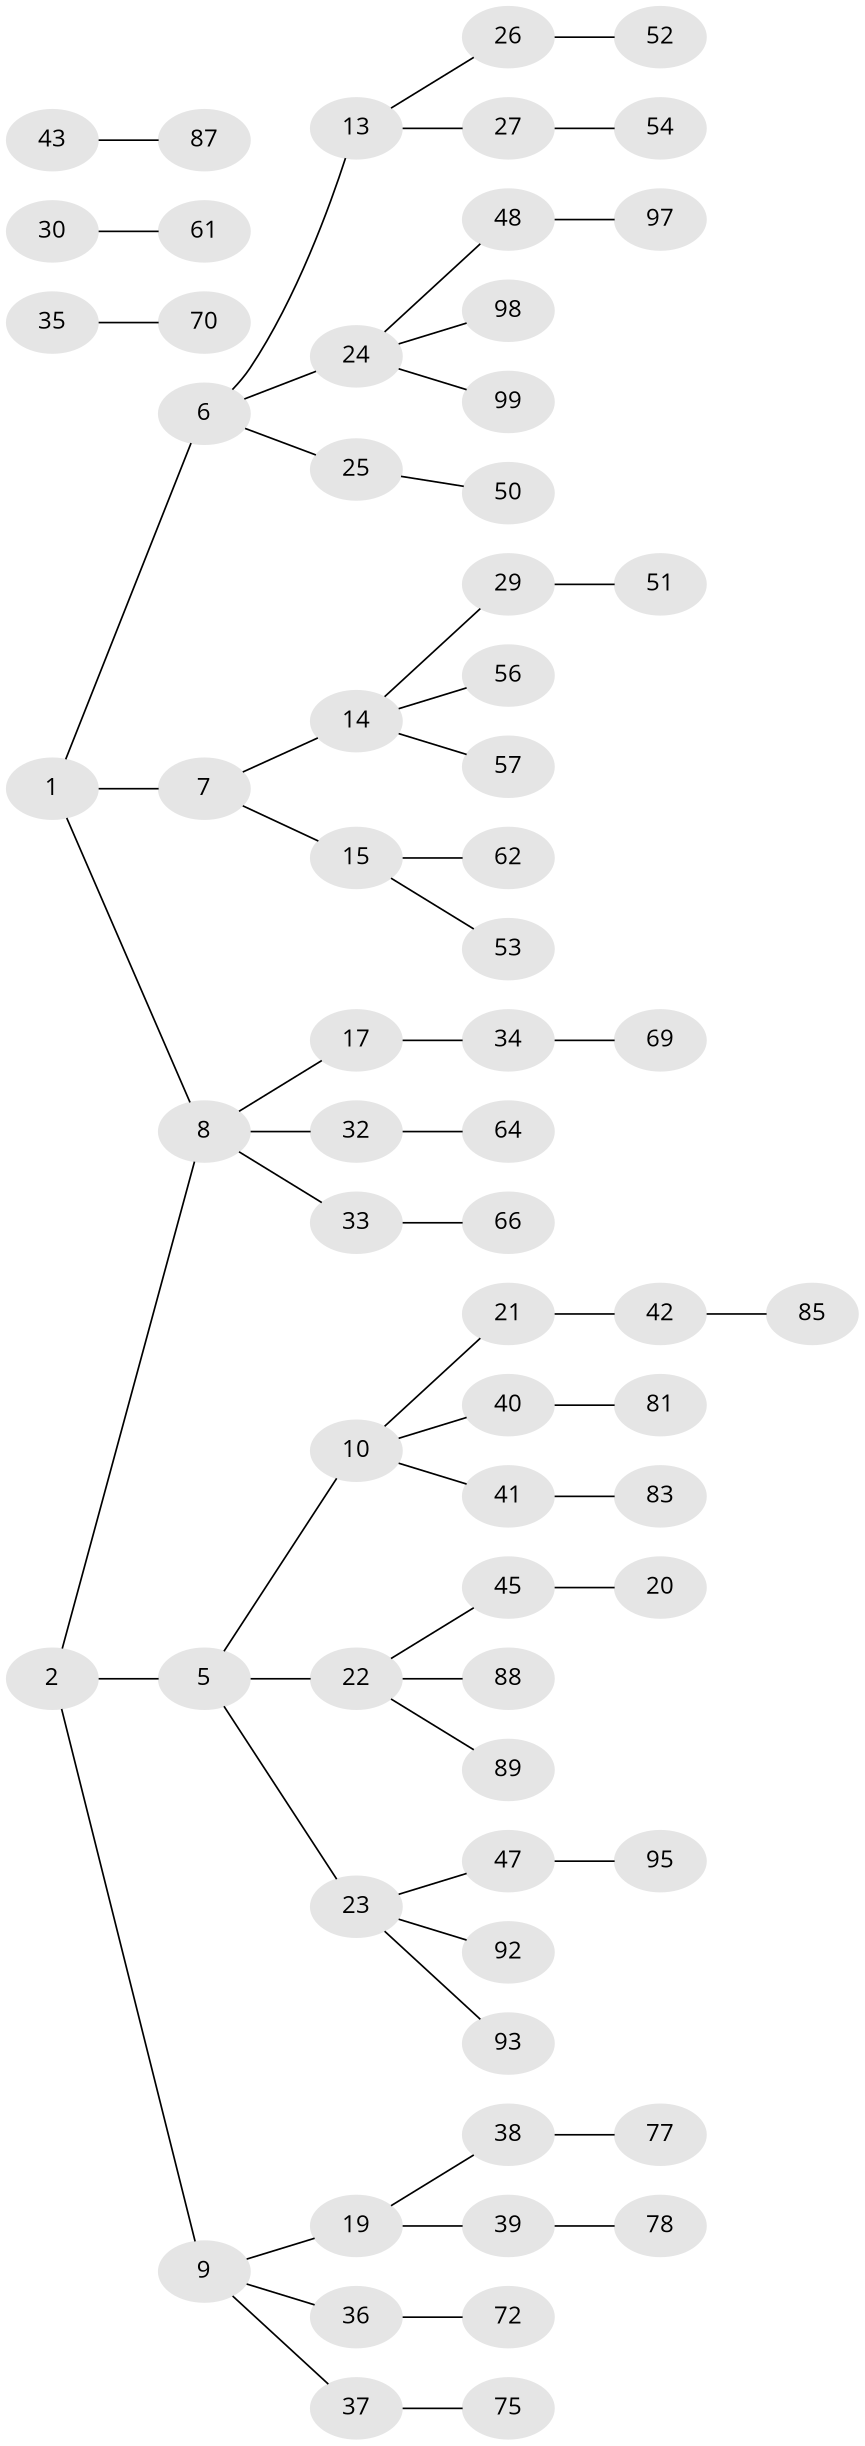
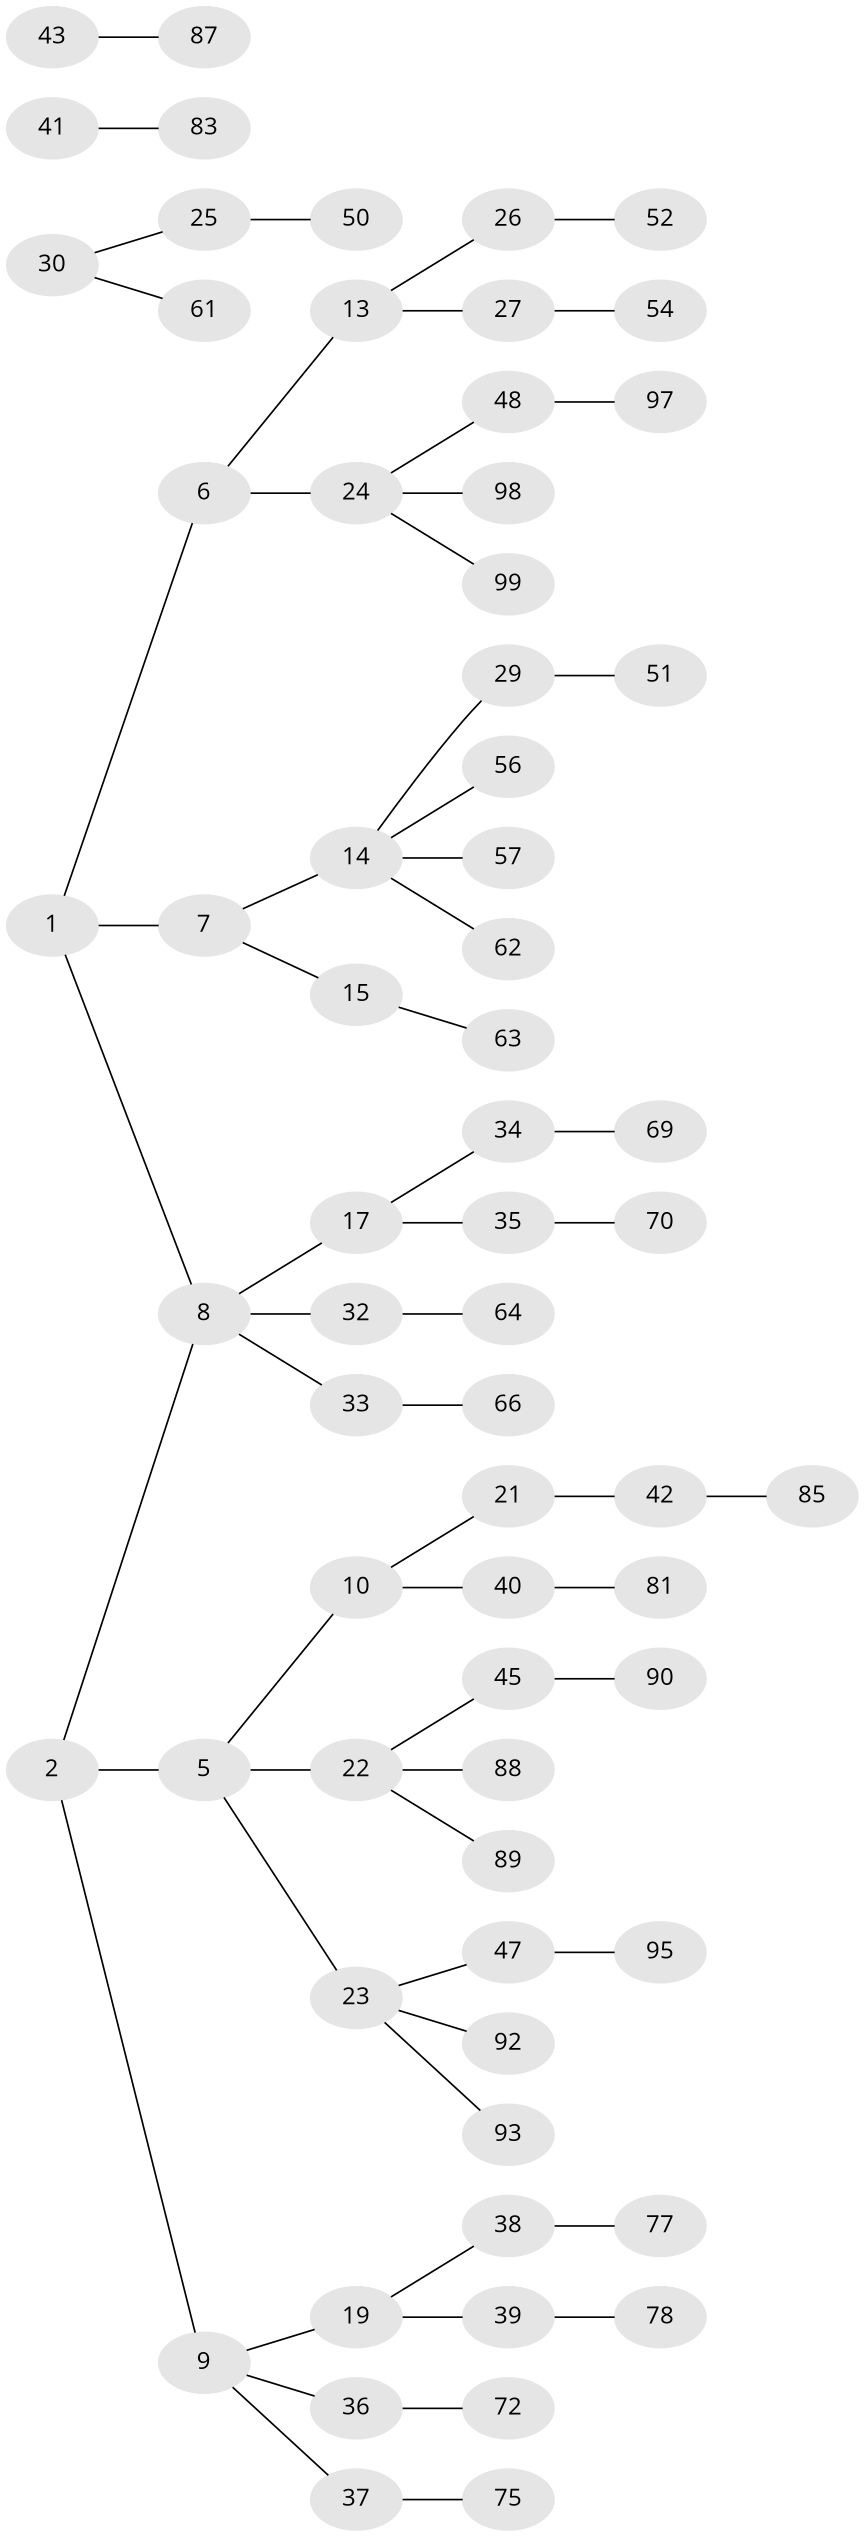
(281, 442) -> (129, 242)
(433, 858) -> (432, 904)
(508, 949) -> (508, 1040)
none -> (433, 1223)
(433, 1474) -> none
(660, 1588) -> (660, 1679)
